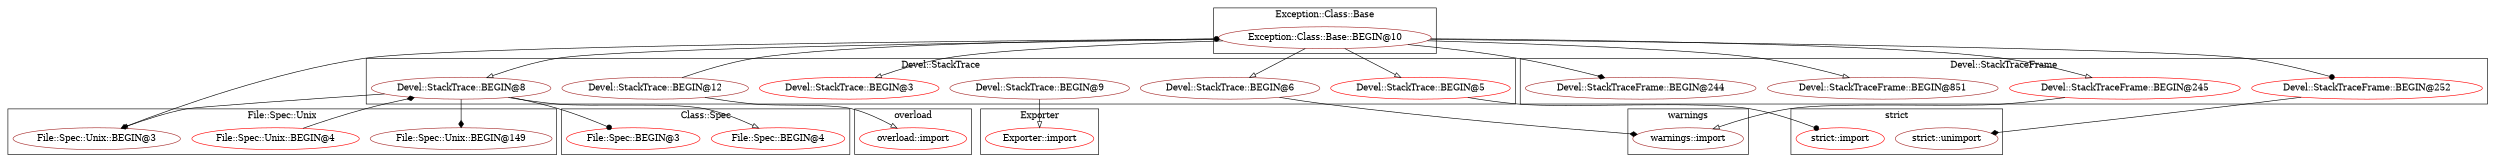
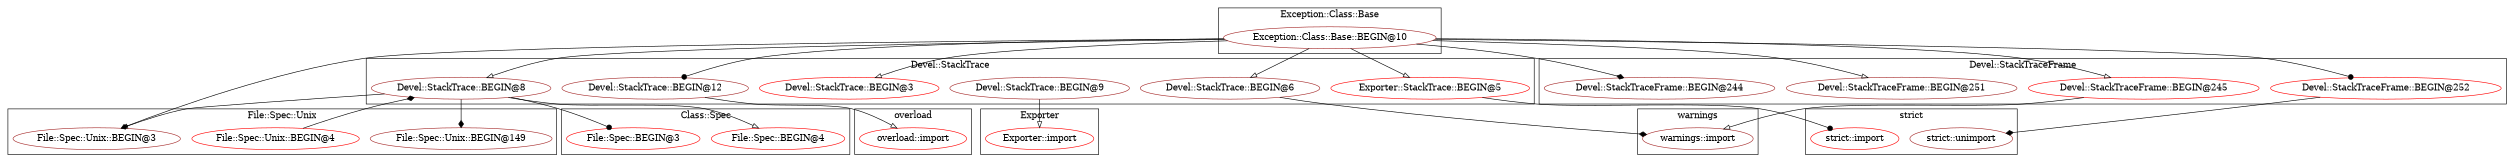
(839, 50) -> (832, 50)
(1420, 88) -> (1430, 88)
(1883, 88) -> (1902, 88)
